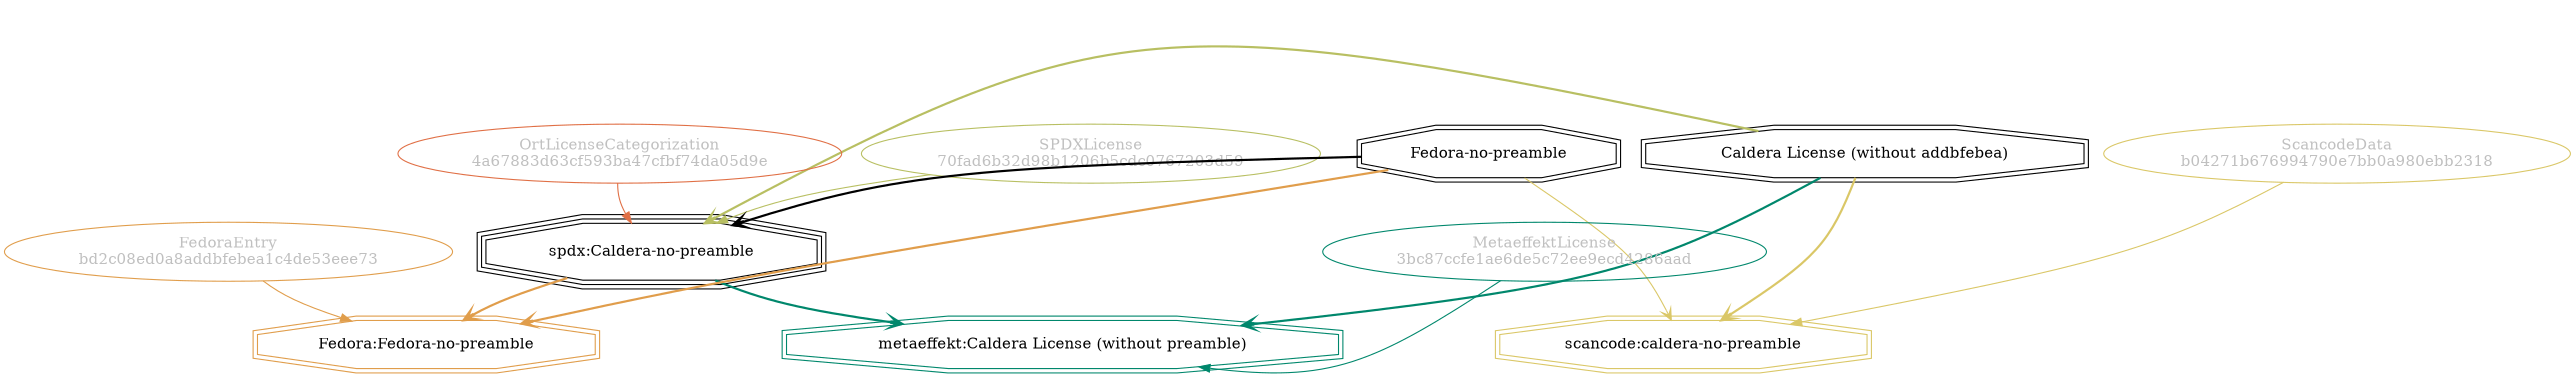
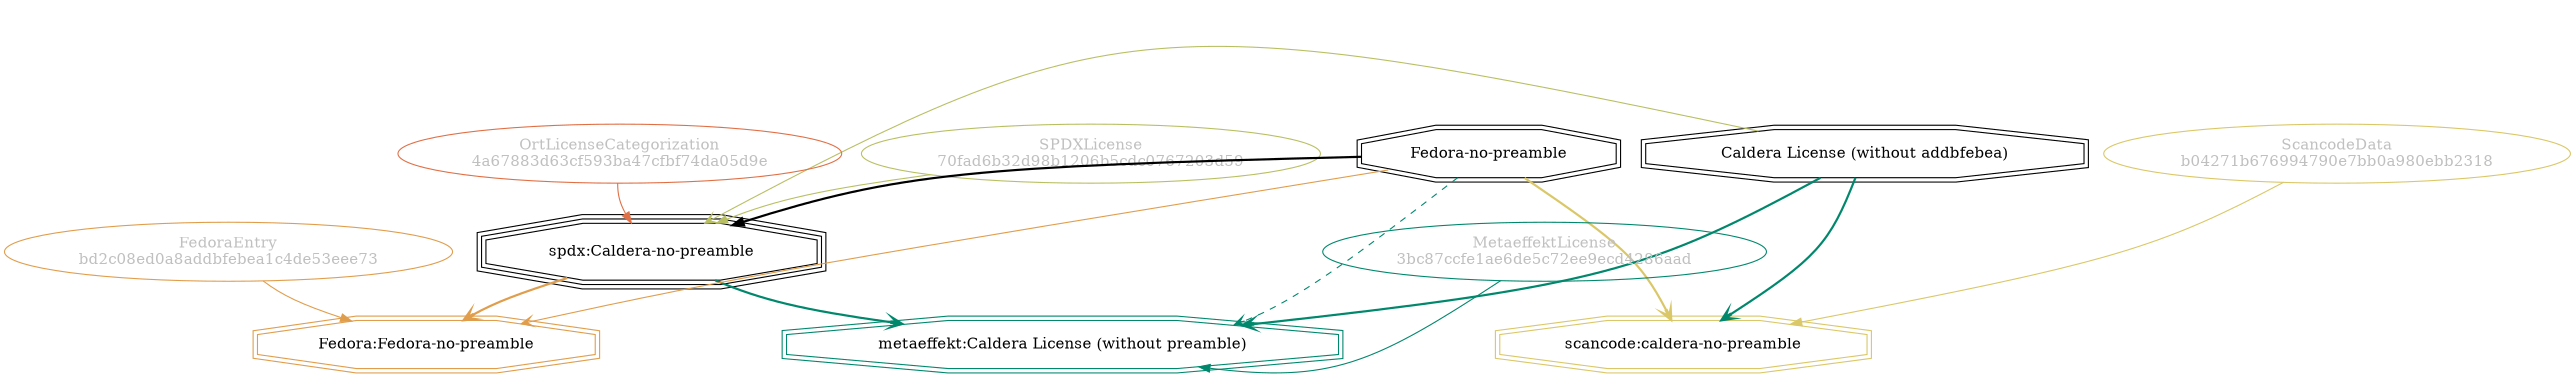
(1223, 48) -> (1223, 48)
(1049, 168) -> (1049, 168)
(1604, 235) -> (1604, 235)
(959, 240) -> (959, 240)
none -> (1355, 255)
(1807, 258) -> (1807, 258)
